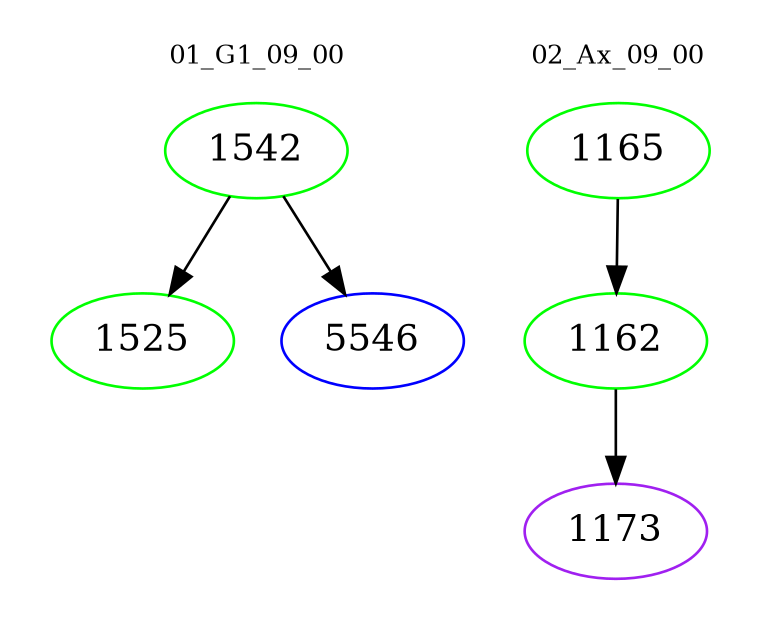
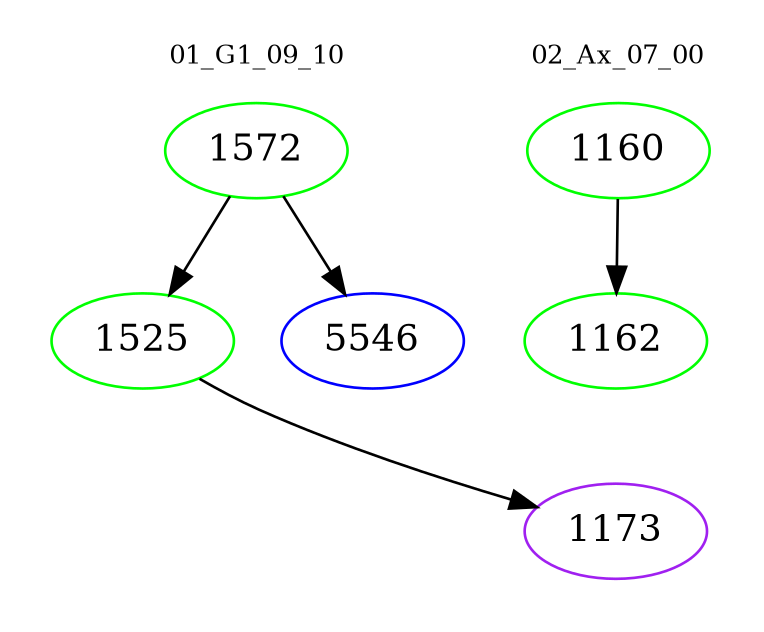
(258, 57) -> (258, 57)
(618, 57) -> (618, 57)
(256, 151) -> (256, 151)
(618, 151) -> (618, 151)
(616, 423) -> (352, 447)
